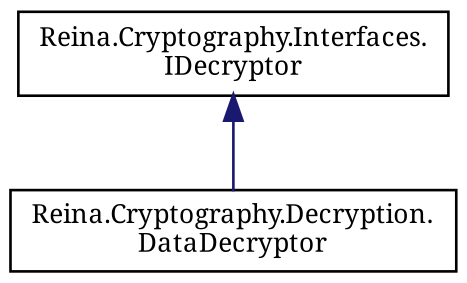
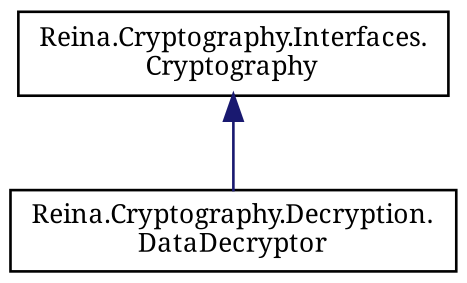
(233, 54) -> (233, 54)
